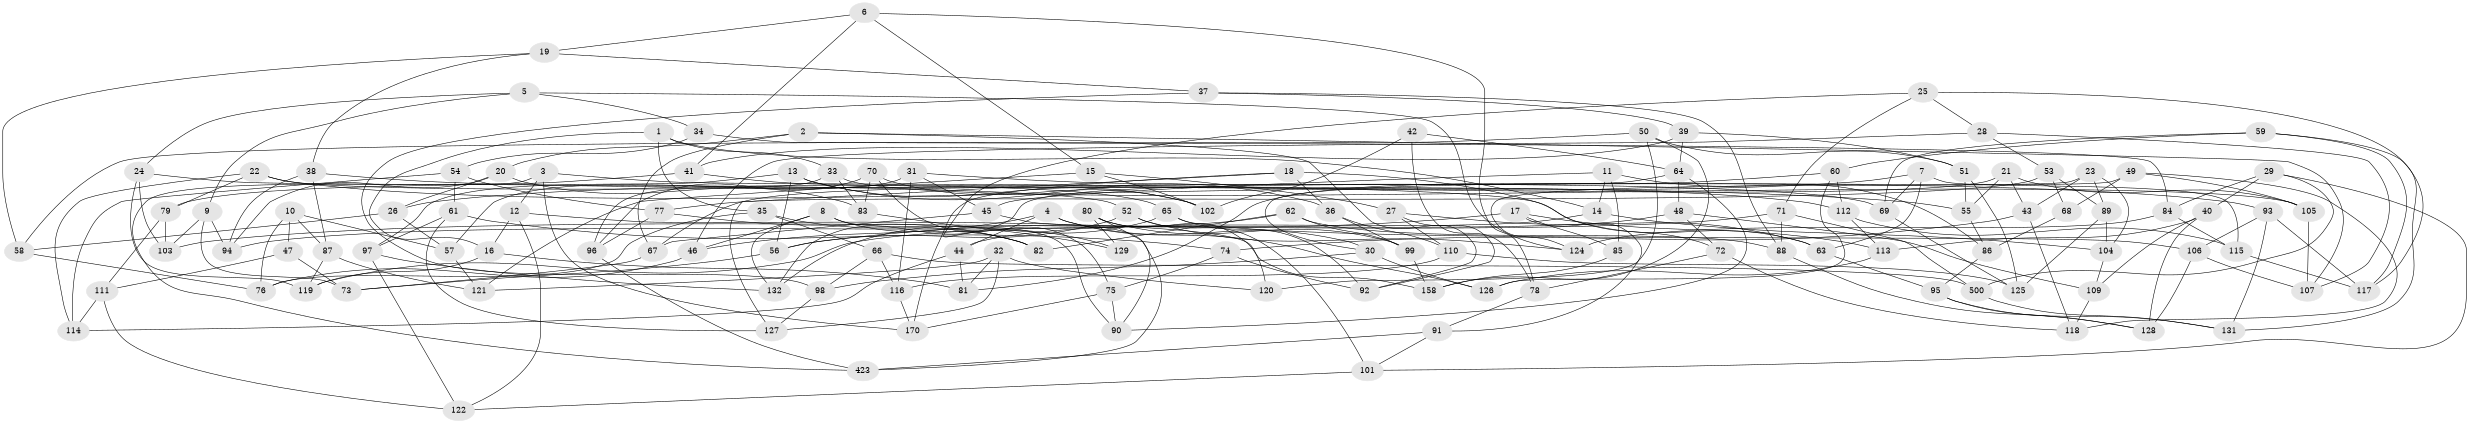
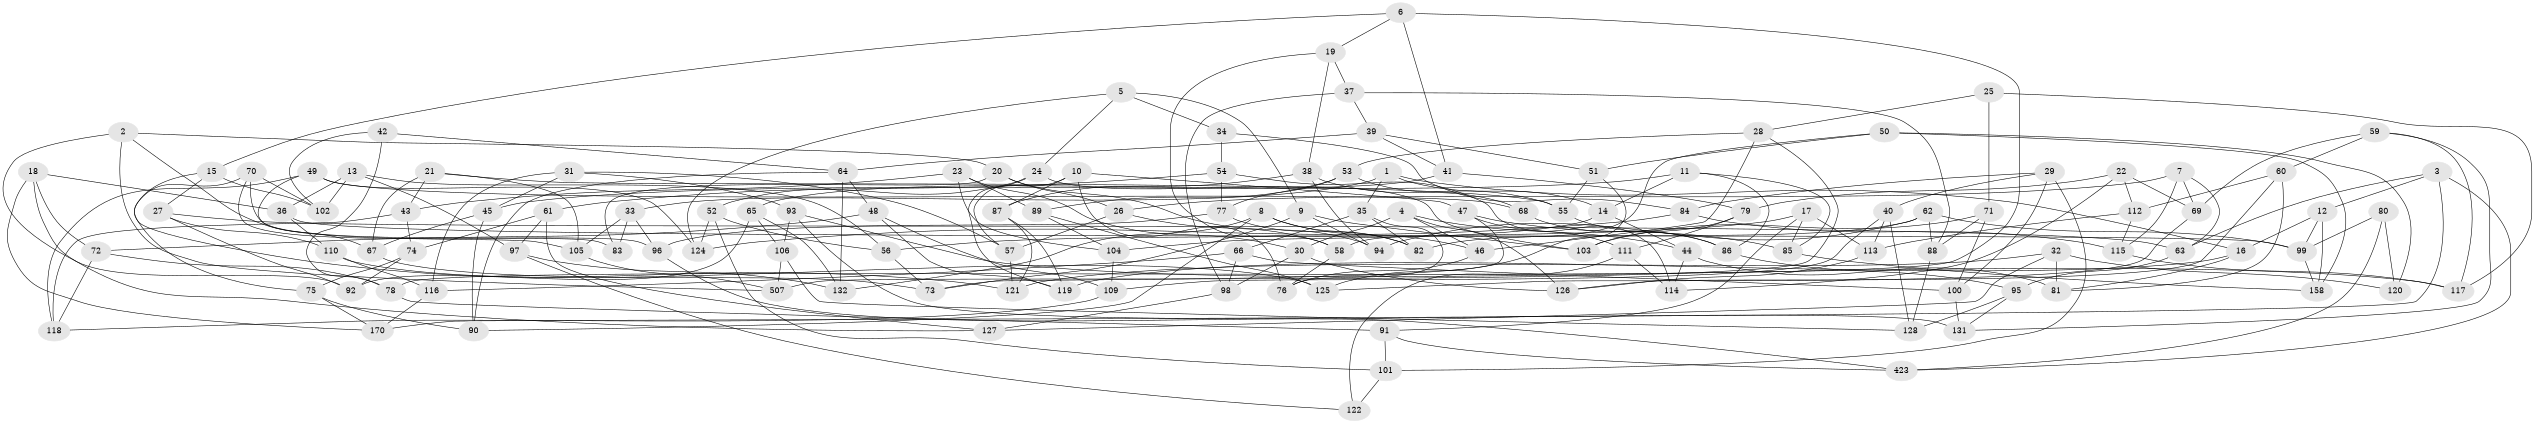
none -> (1625, 232)
(1122, 252) -> none
(1977, 291) -> (1955, 291)
(2307, 291) -> (777, 291)
(541, 327) -> (2312, 232)
